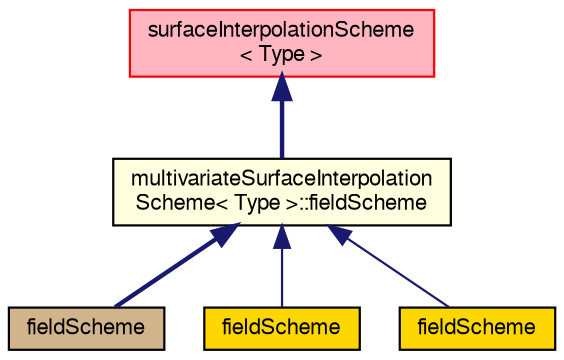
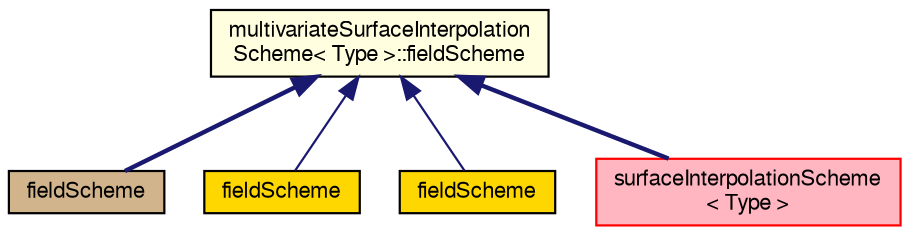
(282, 129) -> (575, 122)
